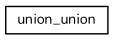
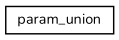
(57, 20) -> (60, 20)
